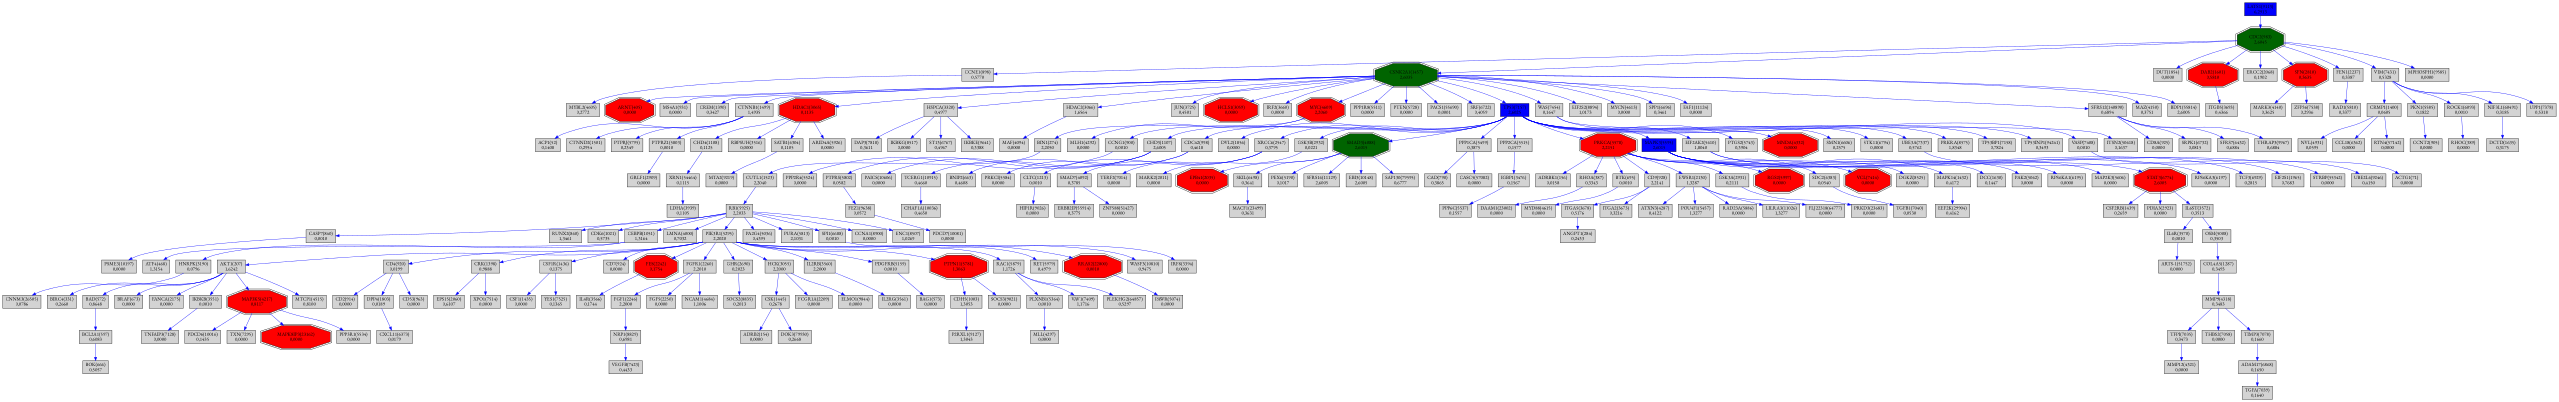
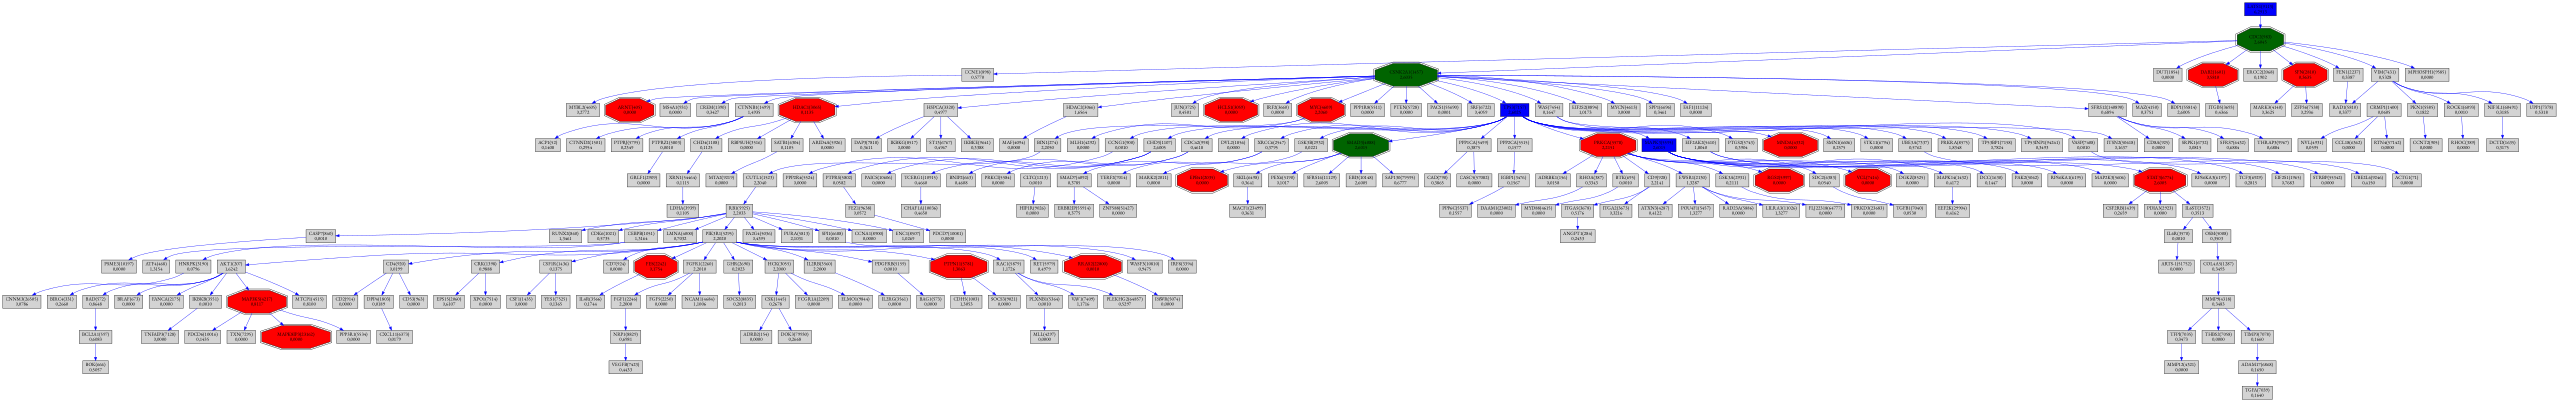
(2385, 91) -> (2366, 91)
(1117, 160) -> none
(966, 337) -> none
